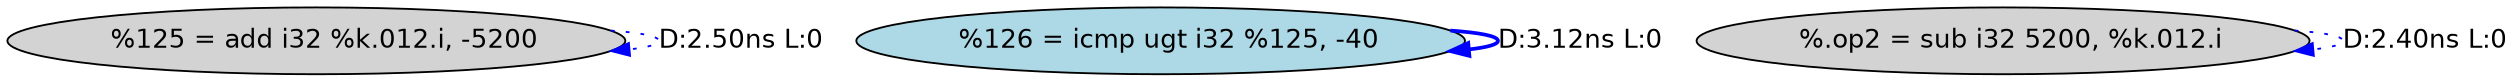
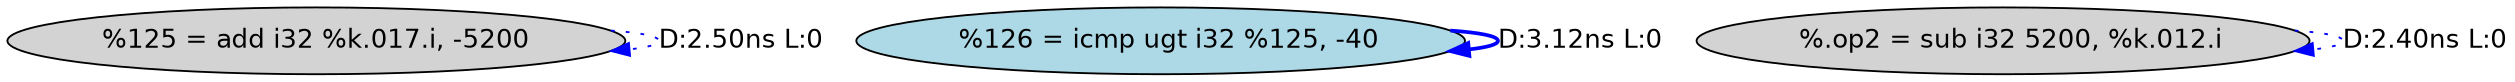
(316, 41) -> (316, 41)
